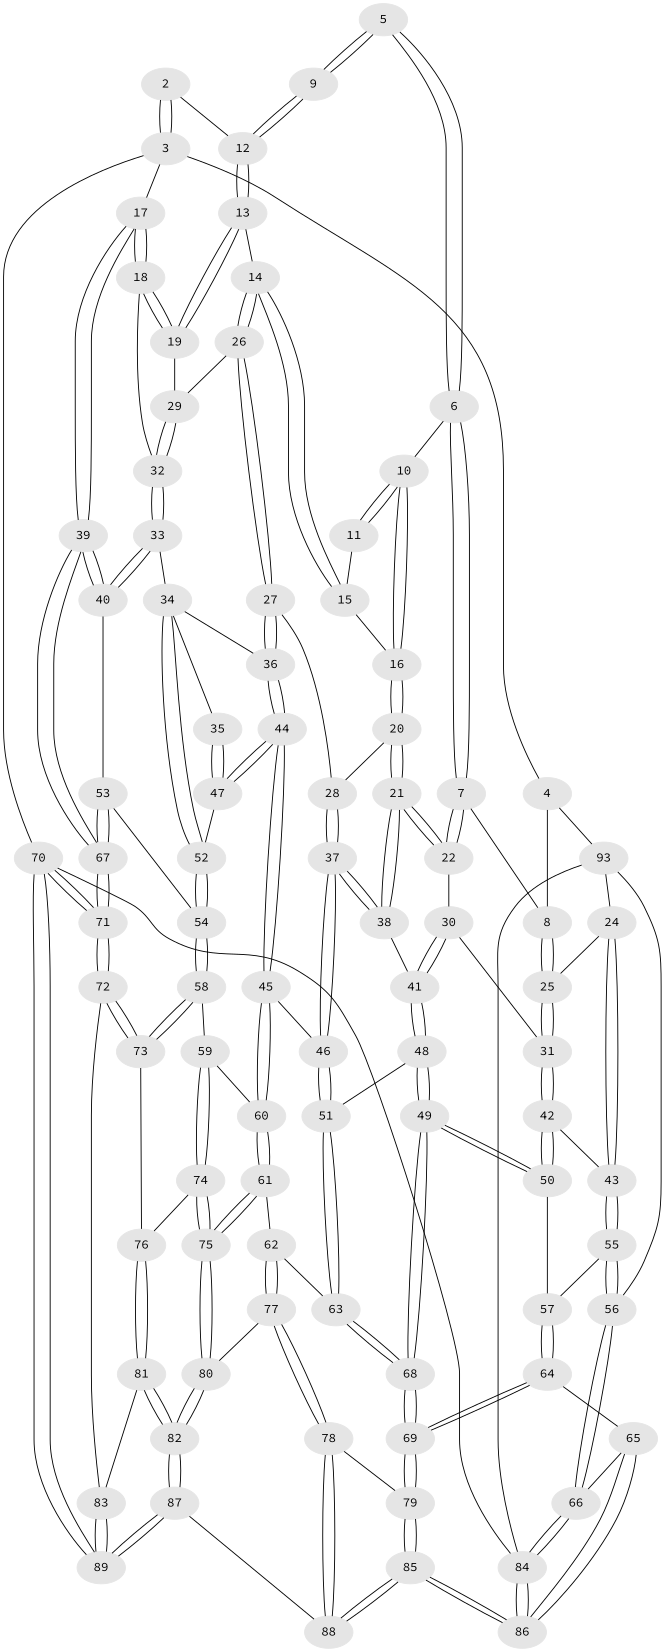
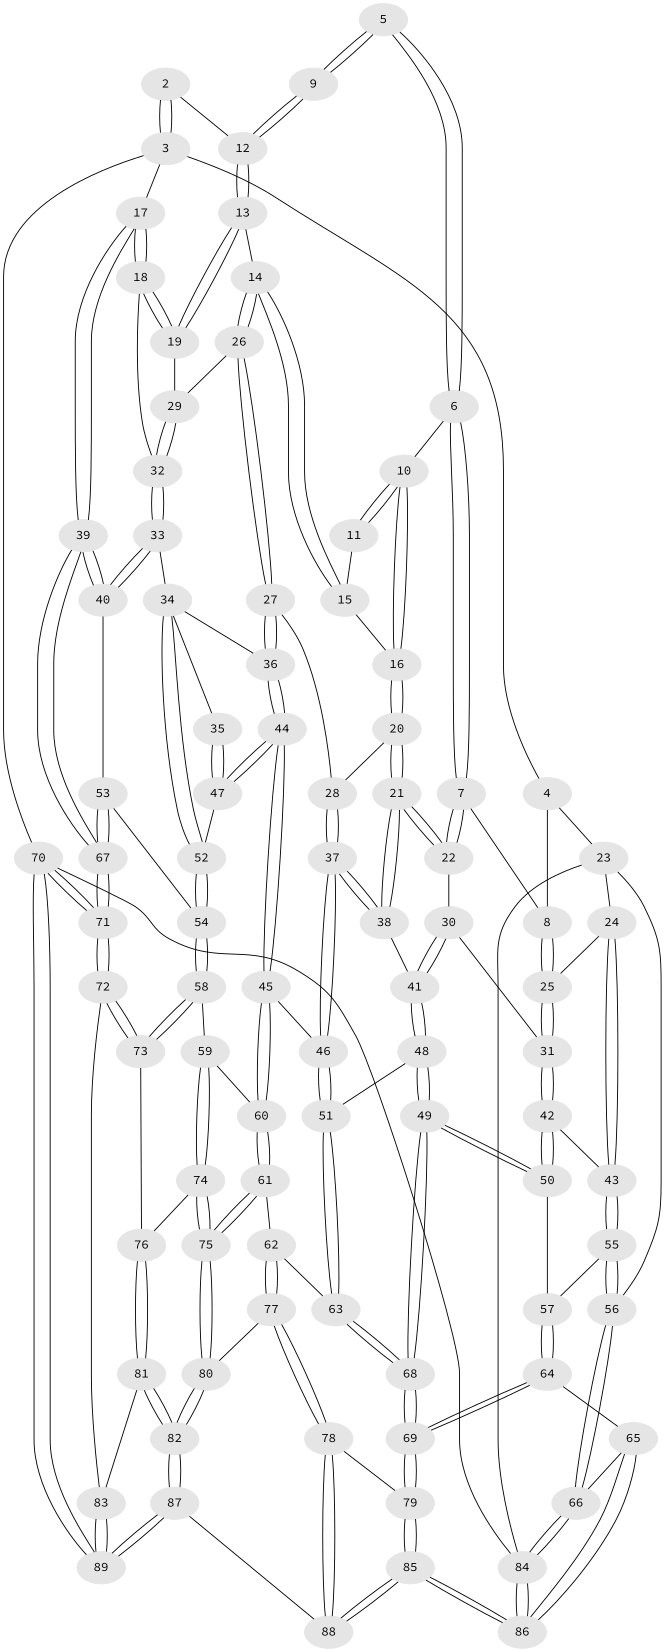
(604, 858) -> (604, 858)
